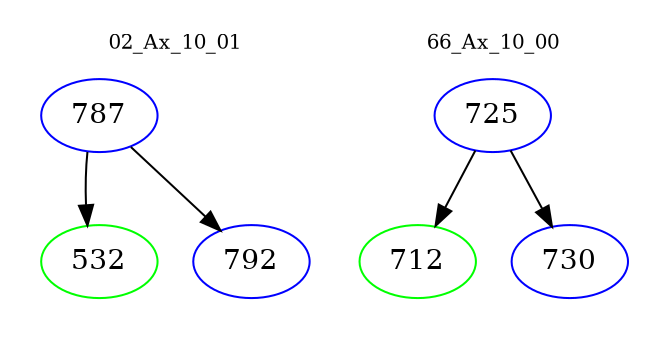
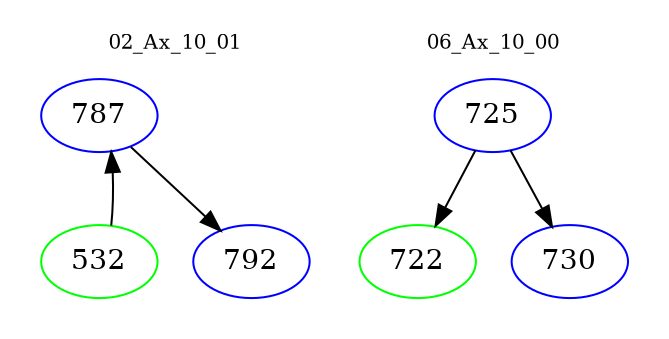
(494, 44) -> (494, 44)
(86, 178) -> (113, 199)
(418, 262) -> (418, 262)
